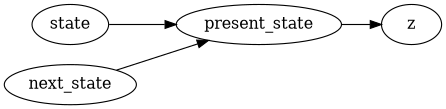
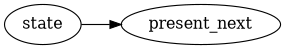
(259, 25) -> (201, 25)
(412, 25) -> none
(70, 85) -> none
